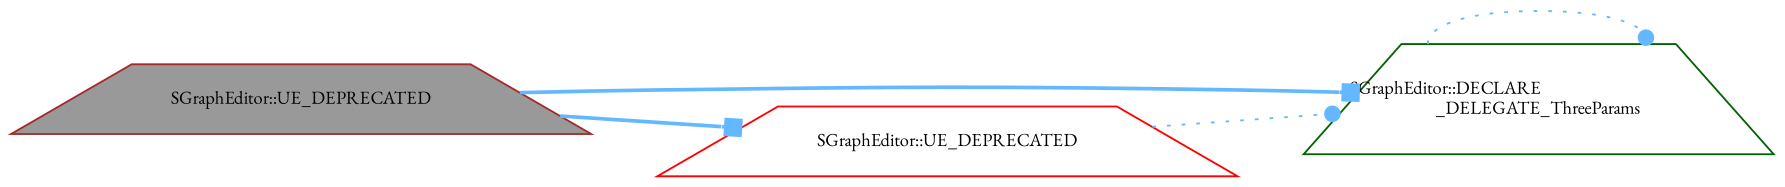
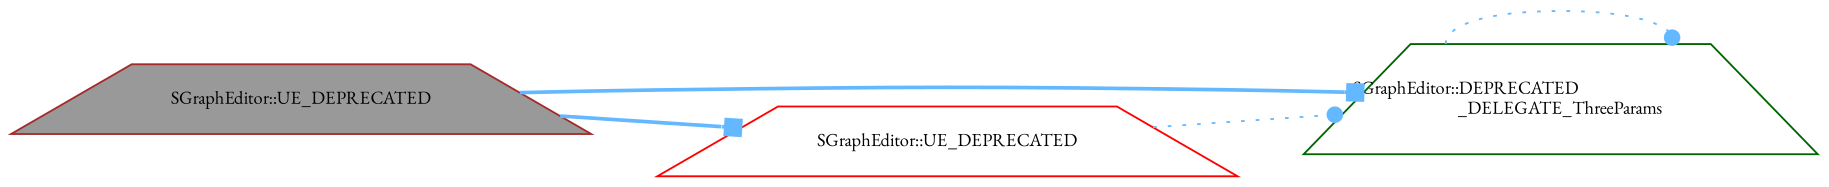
(1539, 99) -> (1561, 99)
